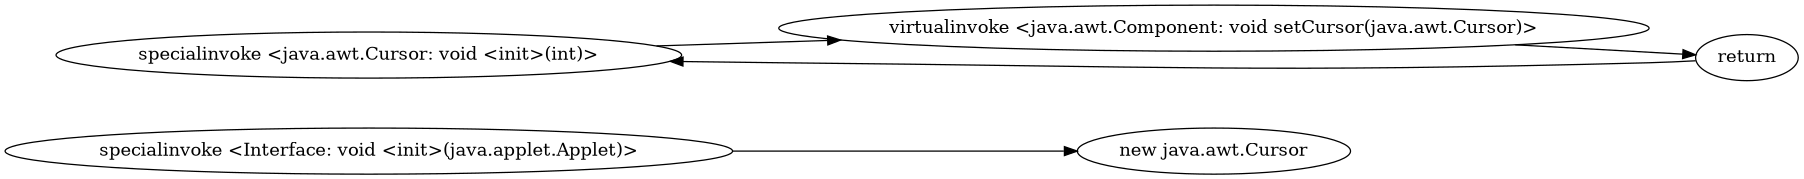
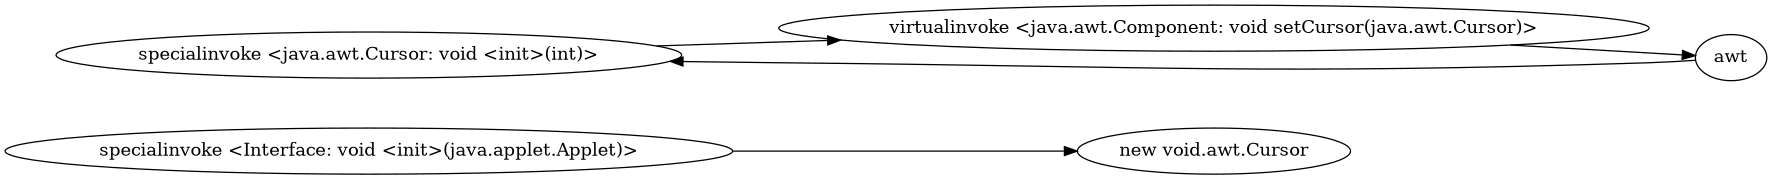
(1747, 58) -> (1731, 58)
(1214, 151) -> (1214, 151)
